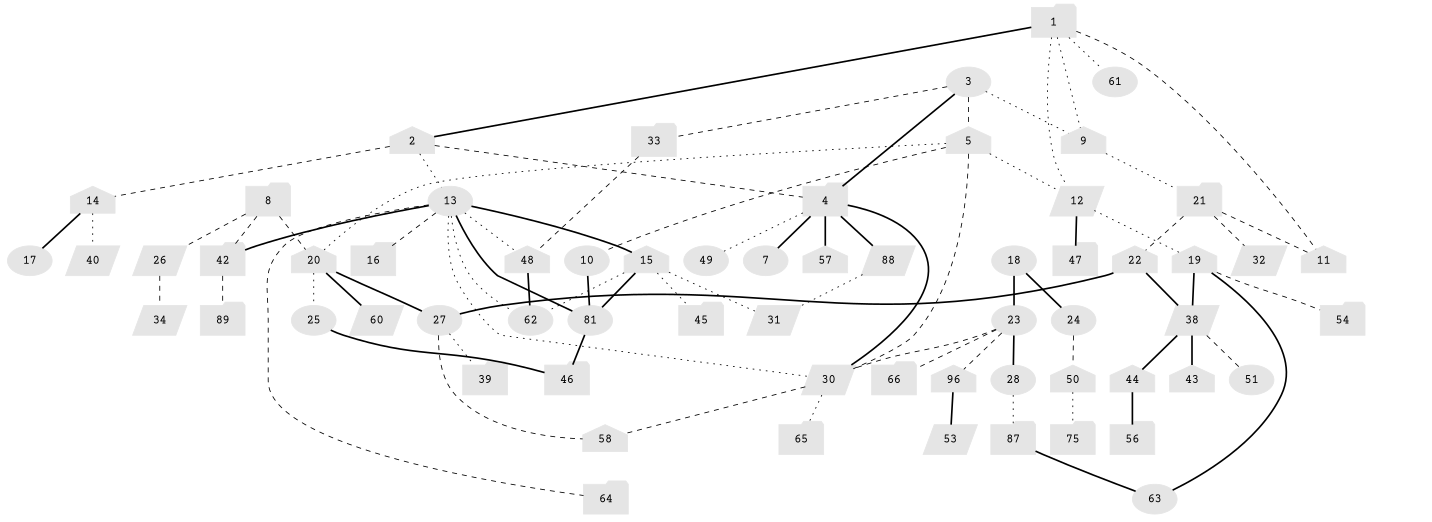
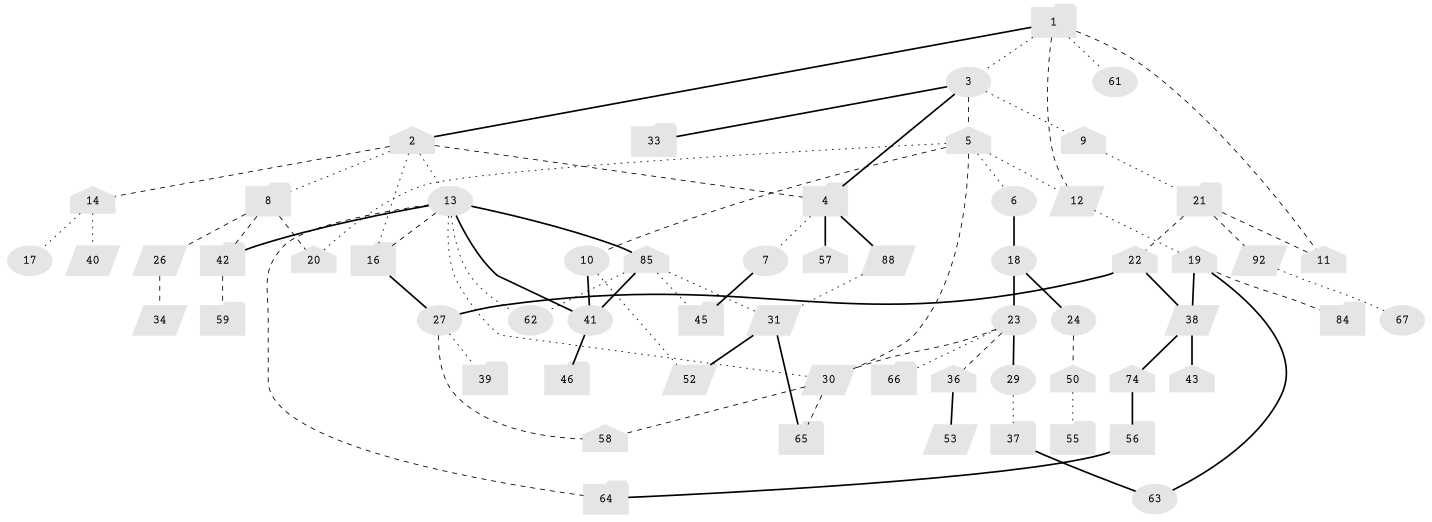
(1069, 83) -> (1008, 54)
(812, 112) -> (812, 112)
(1048, 113) -> (1048, 113)
none -> (340, 171)
none -> (396, 190)
none -> (1014, 201)
(61, 231) -> (61, 231)
(794, 232) -> (794, 232)
(527, 261) -> none
(646, 261) -> (646, 261)
(706, 261) -> none
(1075, 261) -> none
(1259, 261) -> (1259, 261)
(928, 277) -> none
none -> (735, 289)
(379, 292) -> (408, 292)
(223, 320) -> (223, 320)
(314, 320) -> none
(377, 320) -> none
(590, 320) -> (590, 320)
(1343, 320) -> (1343, 320)
none -> (1402, 320)
(956, 349) -> (956, 349)
none -> (690, 380)
none -> (788, 380)
(954, 380) -> (954, 380)
(1013, 380) -> (1013, 380)
(1132, 380) -> (1132, 380)
(1252, 380) -> none
(815, 410) -> (815, 410)
(1013, 440) -> (1013, 440)
(1073, 440) -> (1073, 440)
none -> (870, 483)
